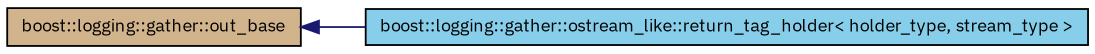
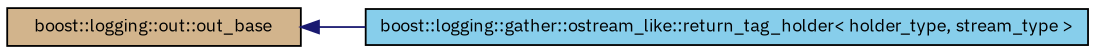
(154, 27) -> (154, 27)
